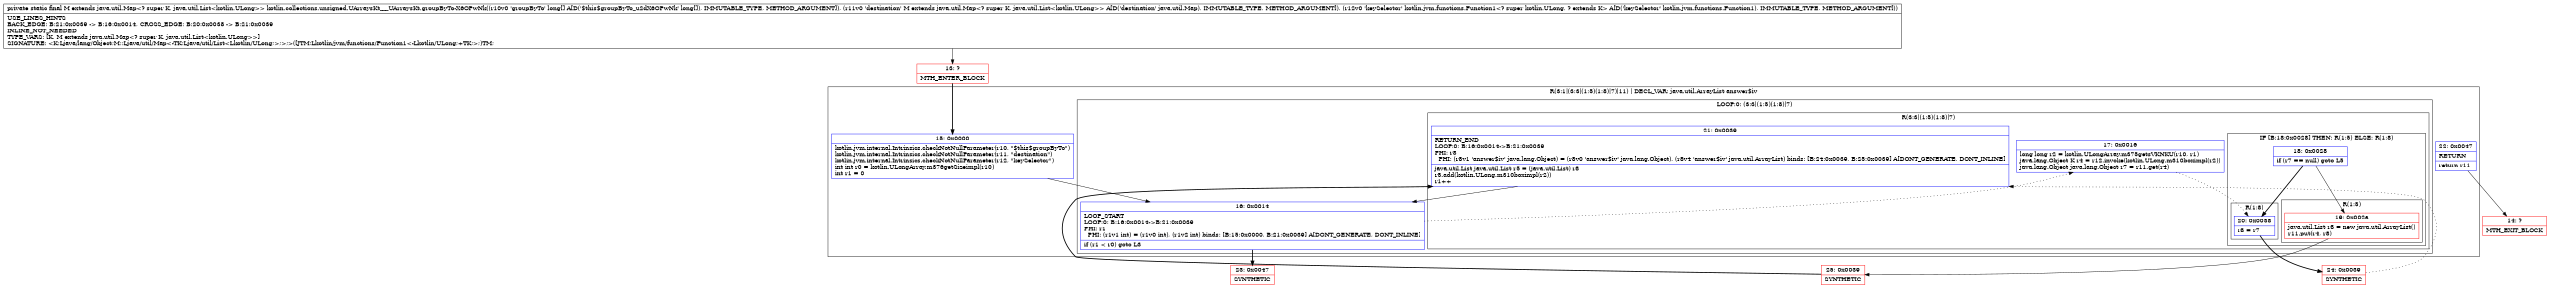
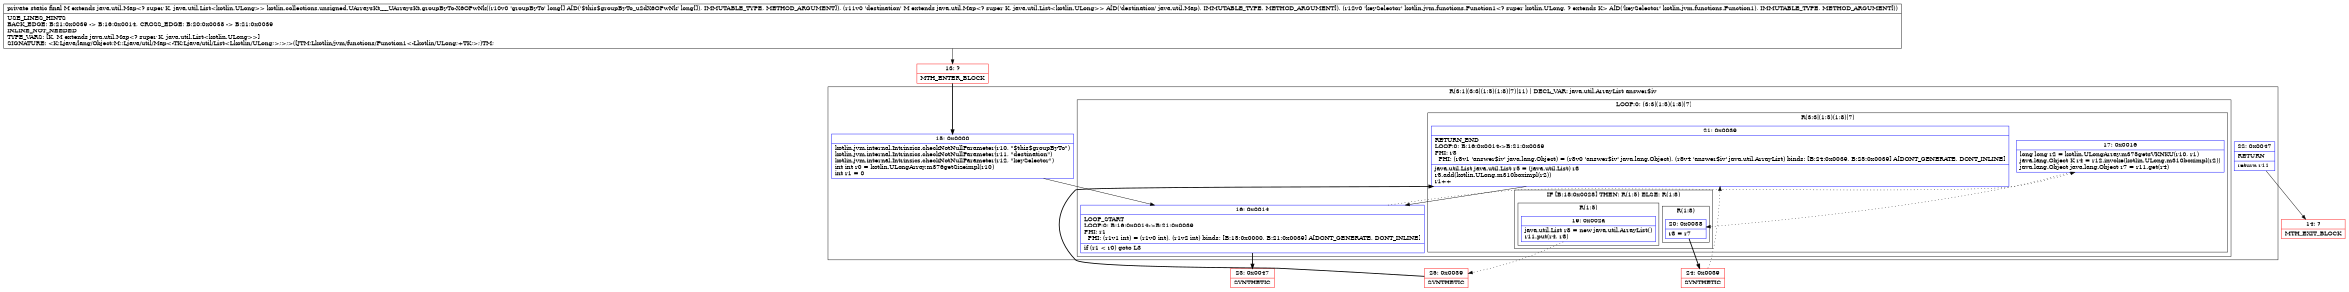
(2310, 156) -> none
(2352, 226) -> (1588, 229)
(2101, 271) -> (1510, 263)
